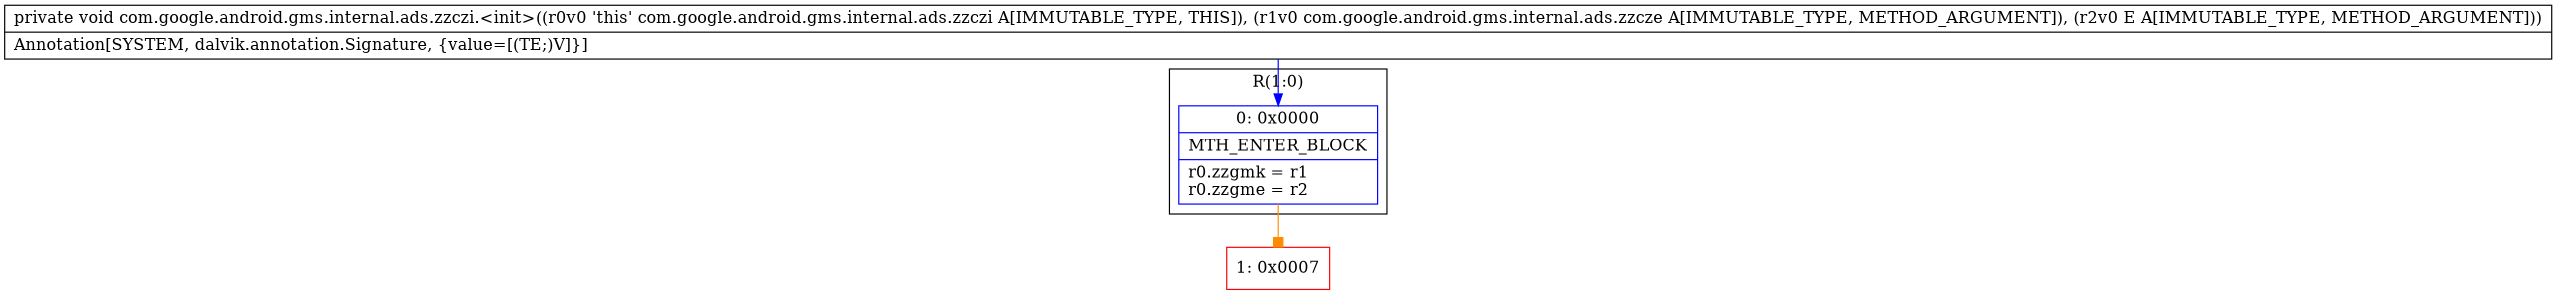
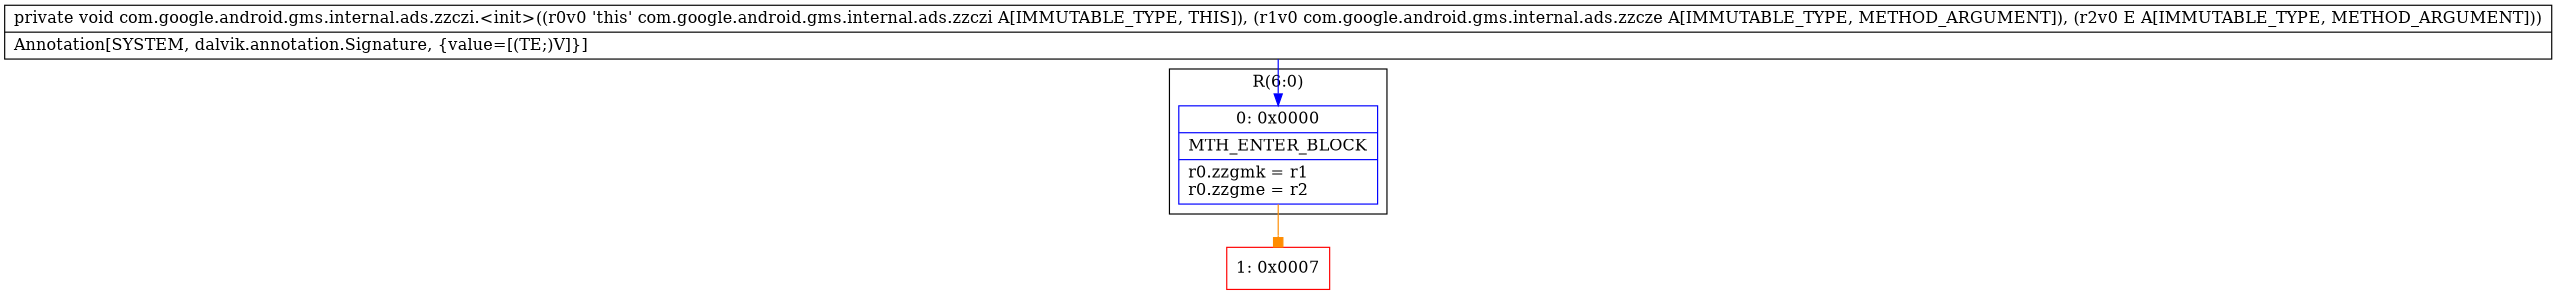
(1278, 82) -> (1278, 82)
